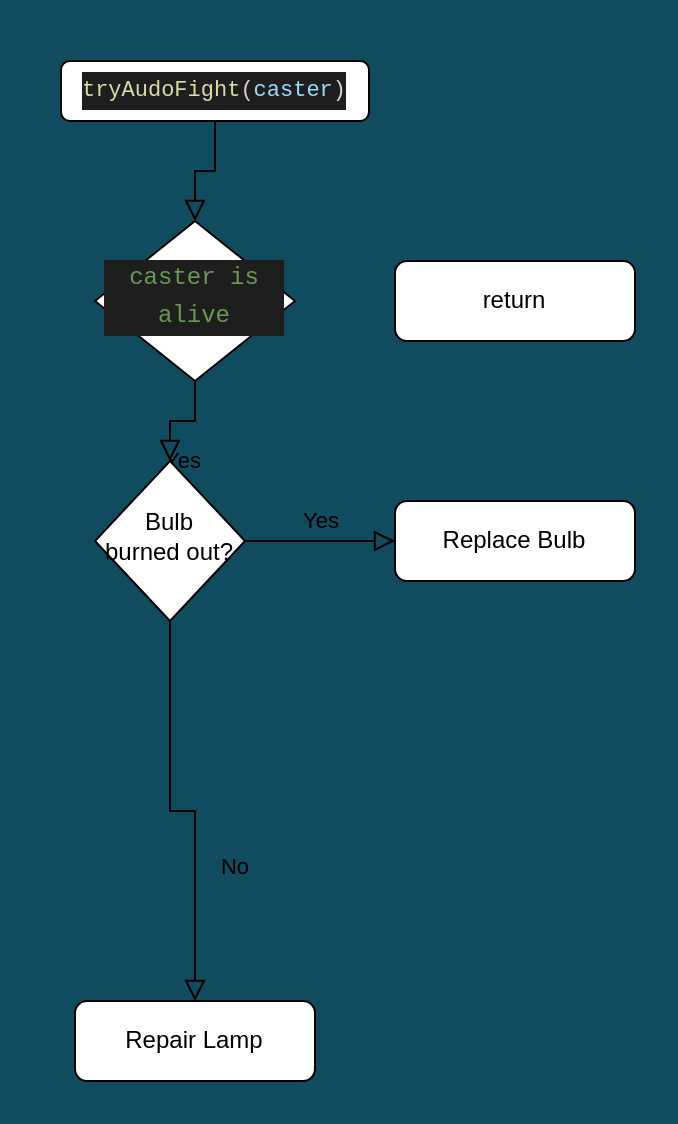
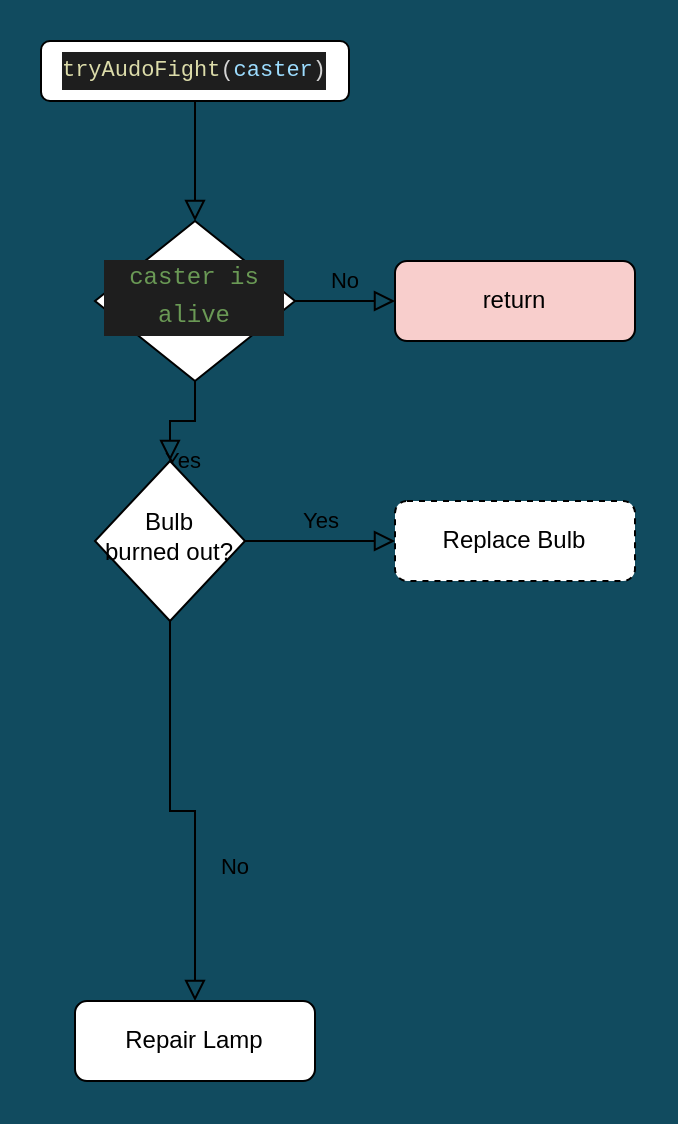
(215, 91) -> (195, 71)
none -> (334, 301)
(515, 301) -> (515, 301)
(515, 541) -> (515, 541)
